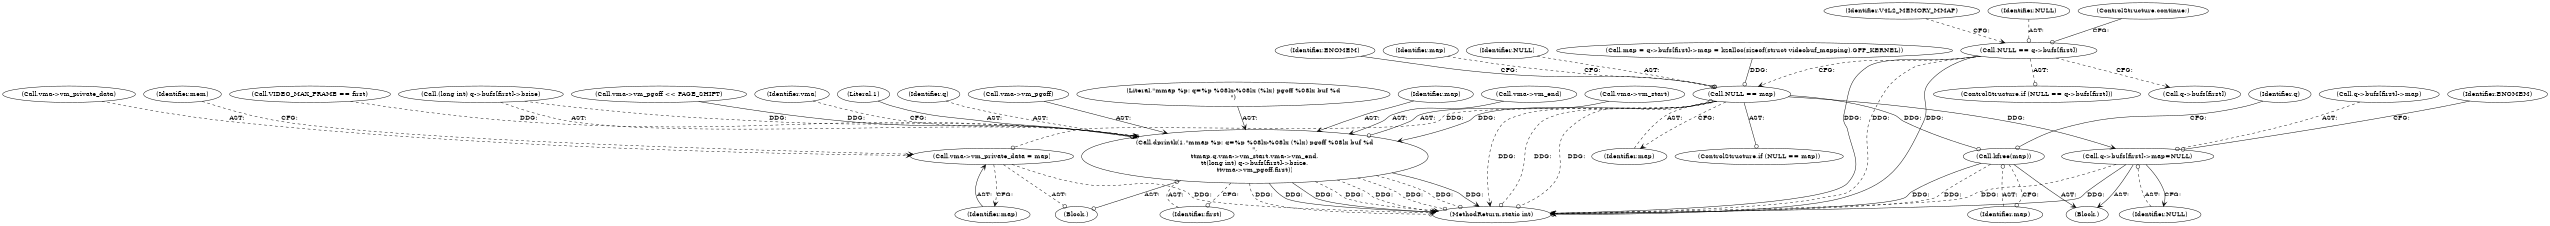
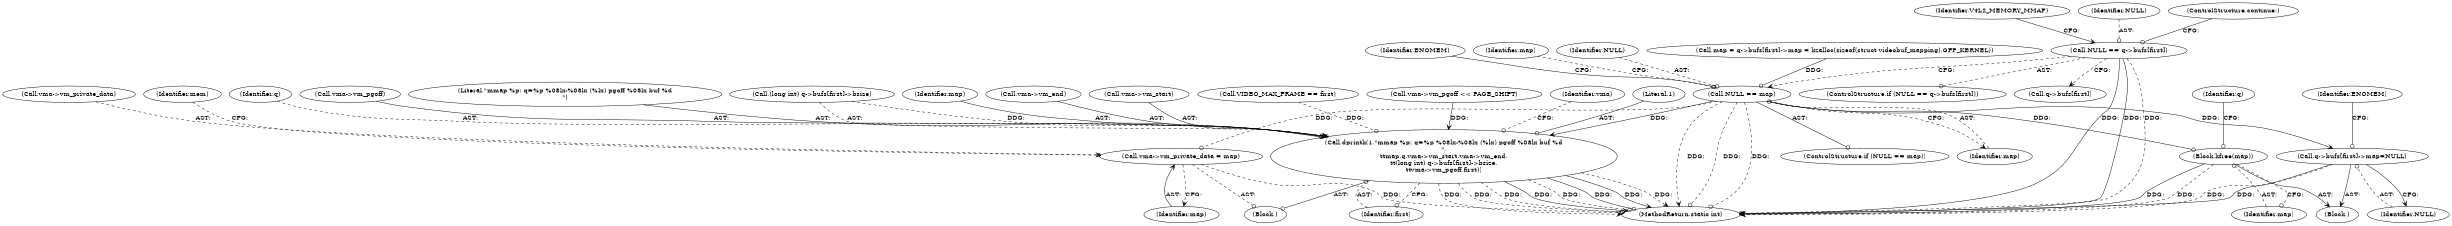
(1963, 30) -> (2053, 30)
(2379, 94) -> none
(554, 142) -> (642, 147)
(2004, 156) -> (2223, 156)
